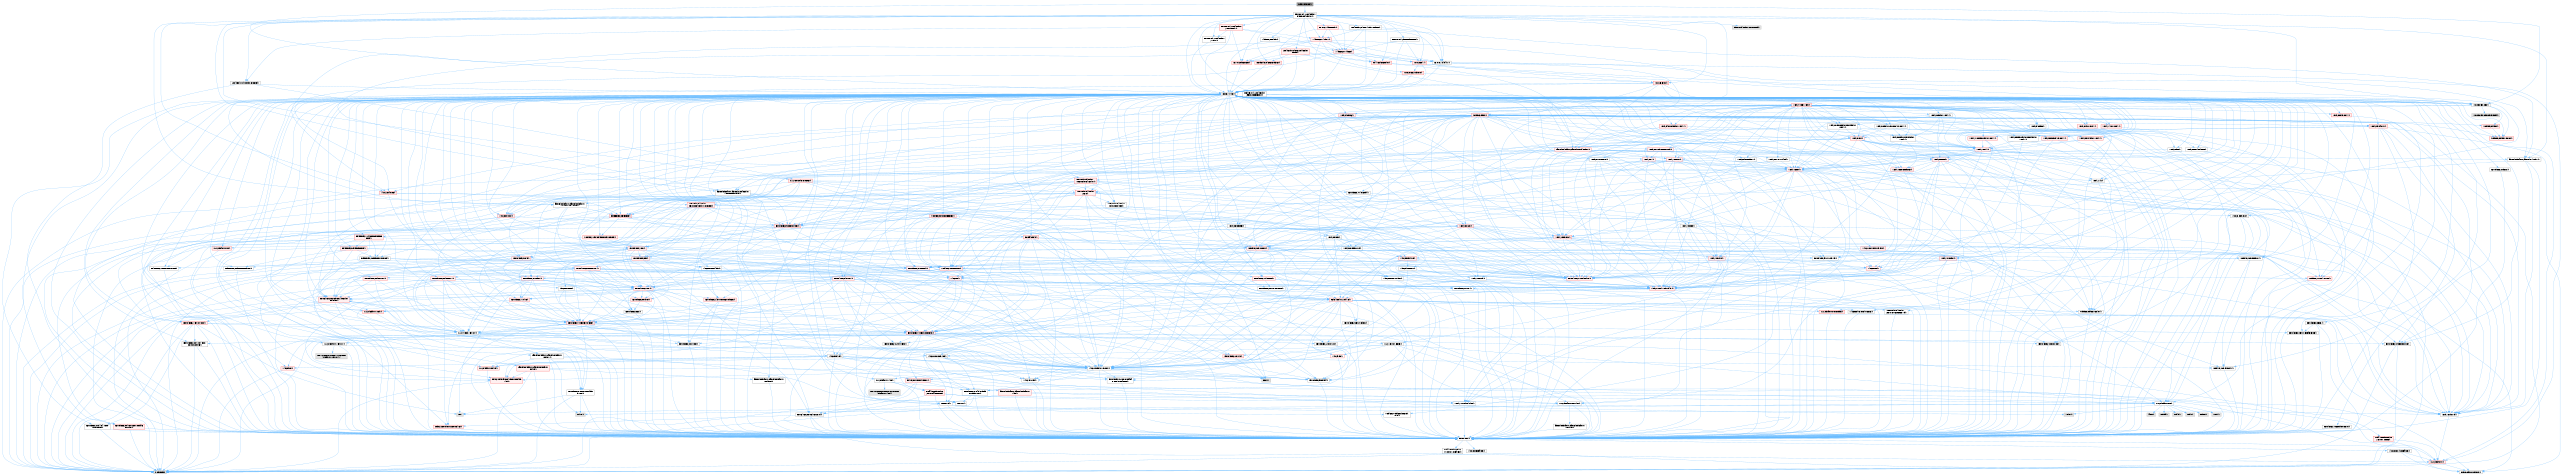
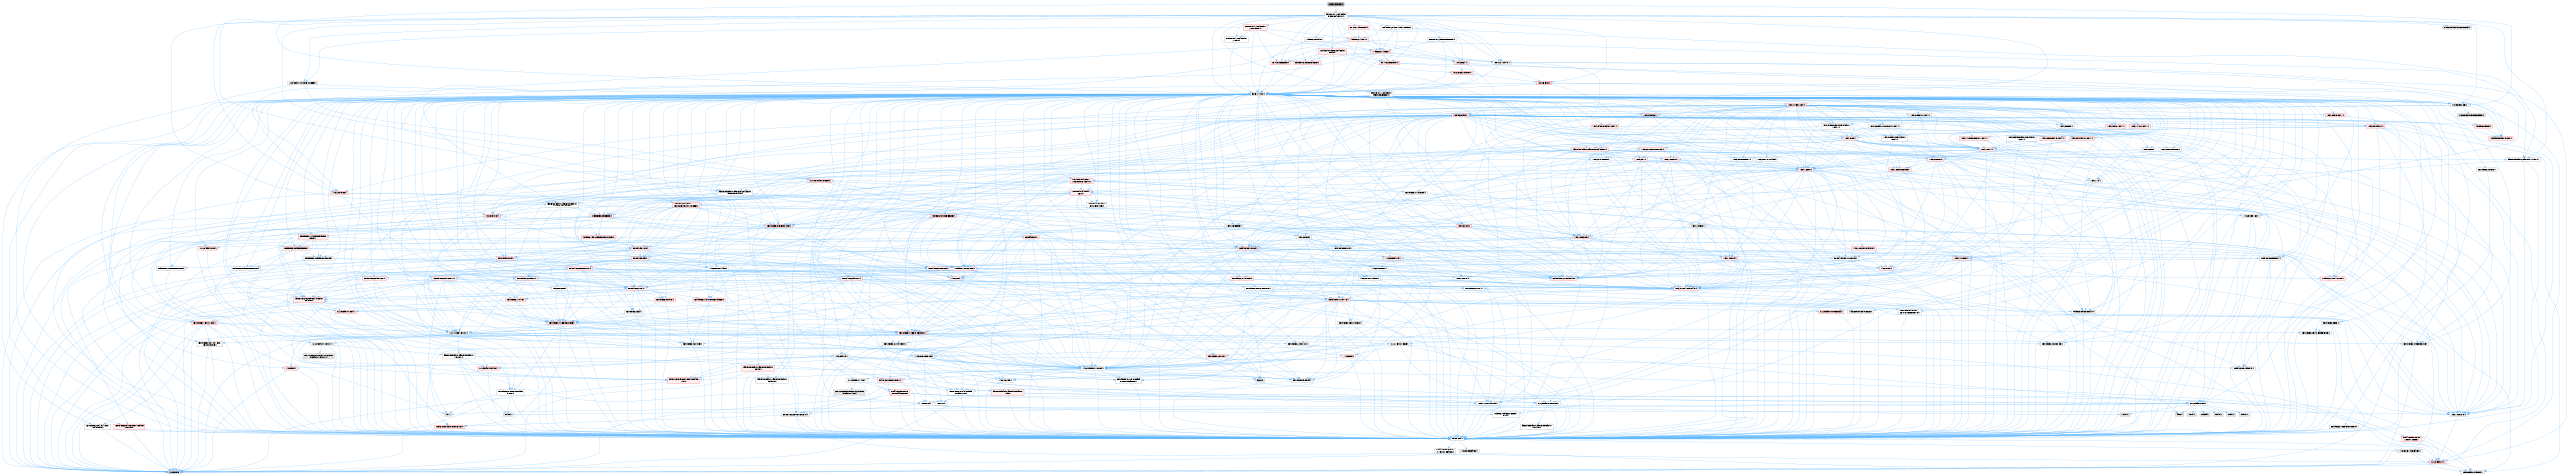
(2019, 319) -> (2043, 322)
